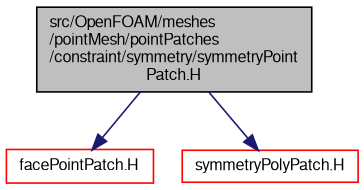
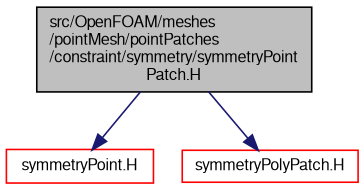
(80, 166) -> (80, 166)
